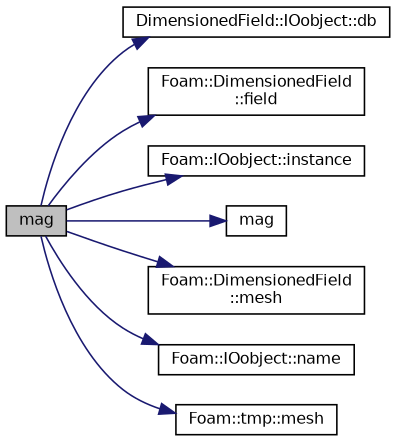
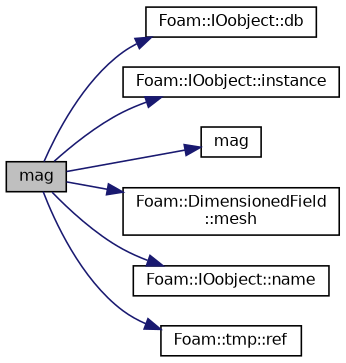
(256, 22) -> (231, 22)
(256, 92) -> none
(256, 420) -> (231, 341)
